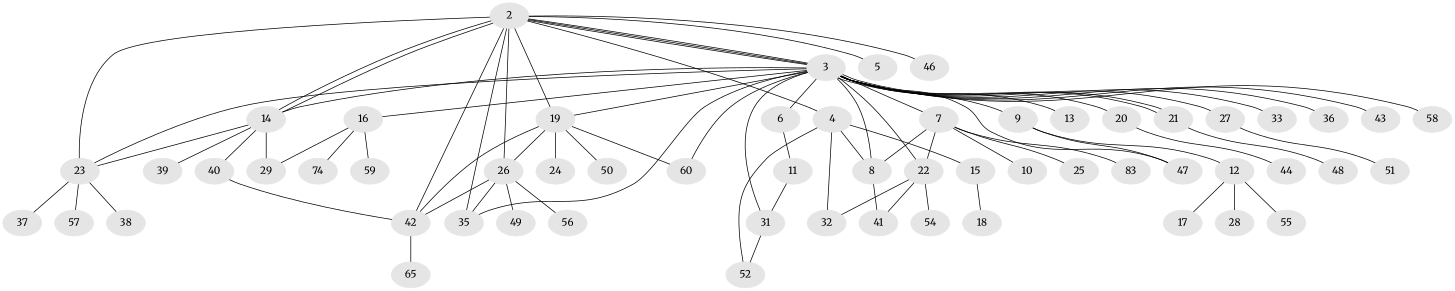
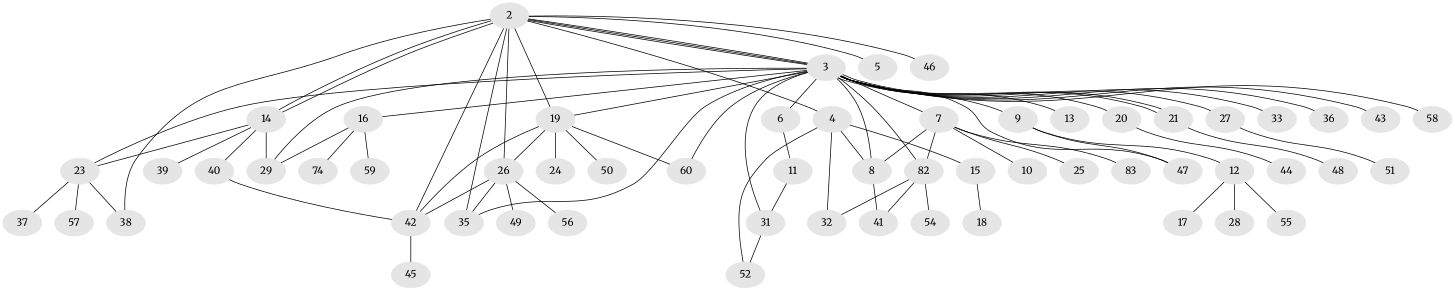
(244, 31) -> (276, 74)
(543, 76) -> (529, 76)
(924, 171) -> (924, 171)
(411, 275) -> (411, 275)
